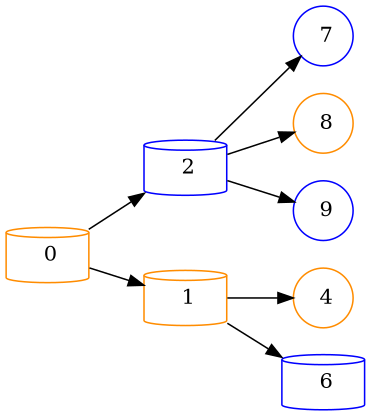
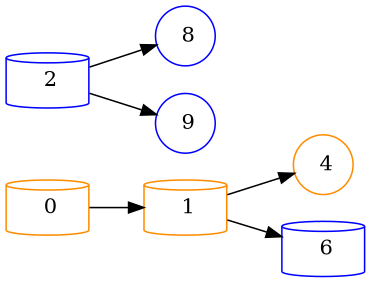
(323, 36) -> none
(323, 123) -> (185, 36)
(110, 216) -> none
